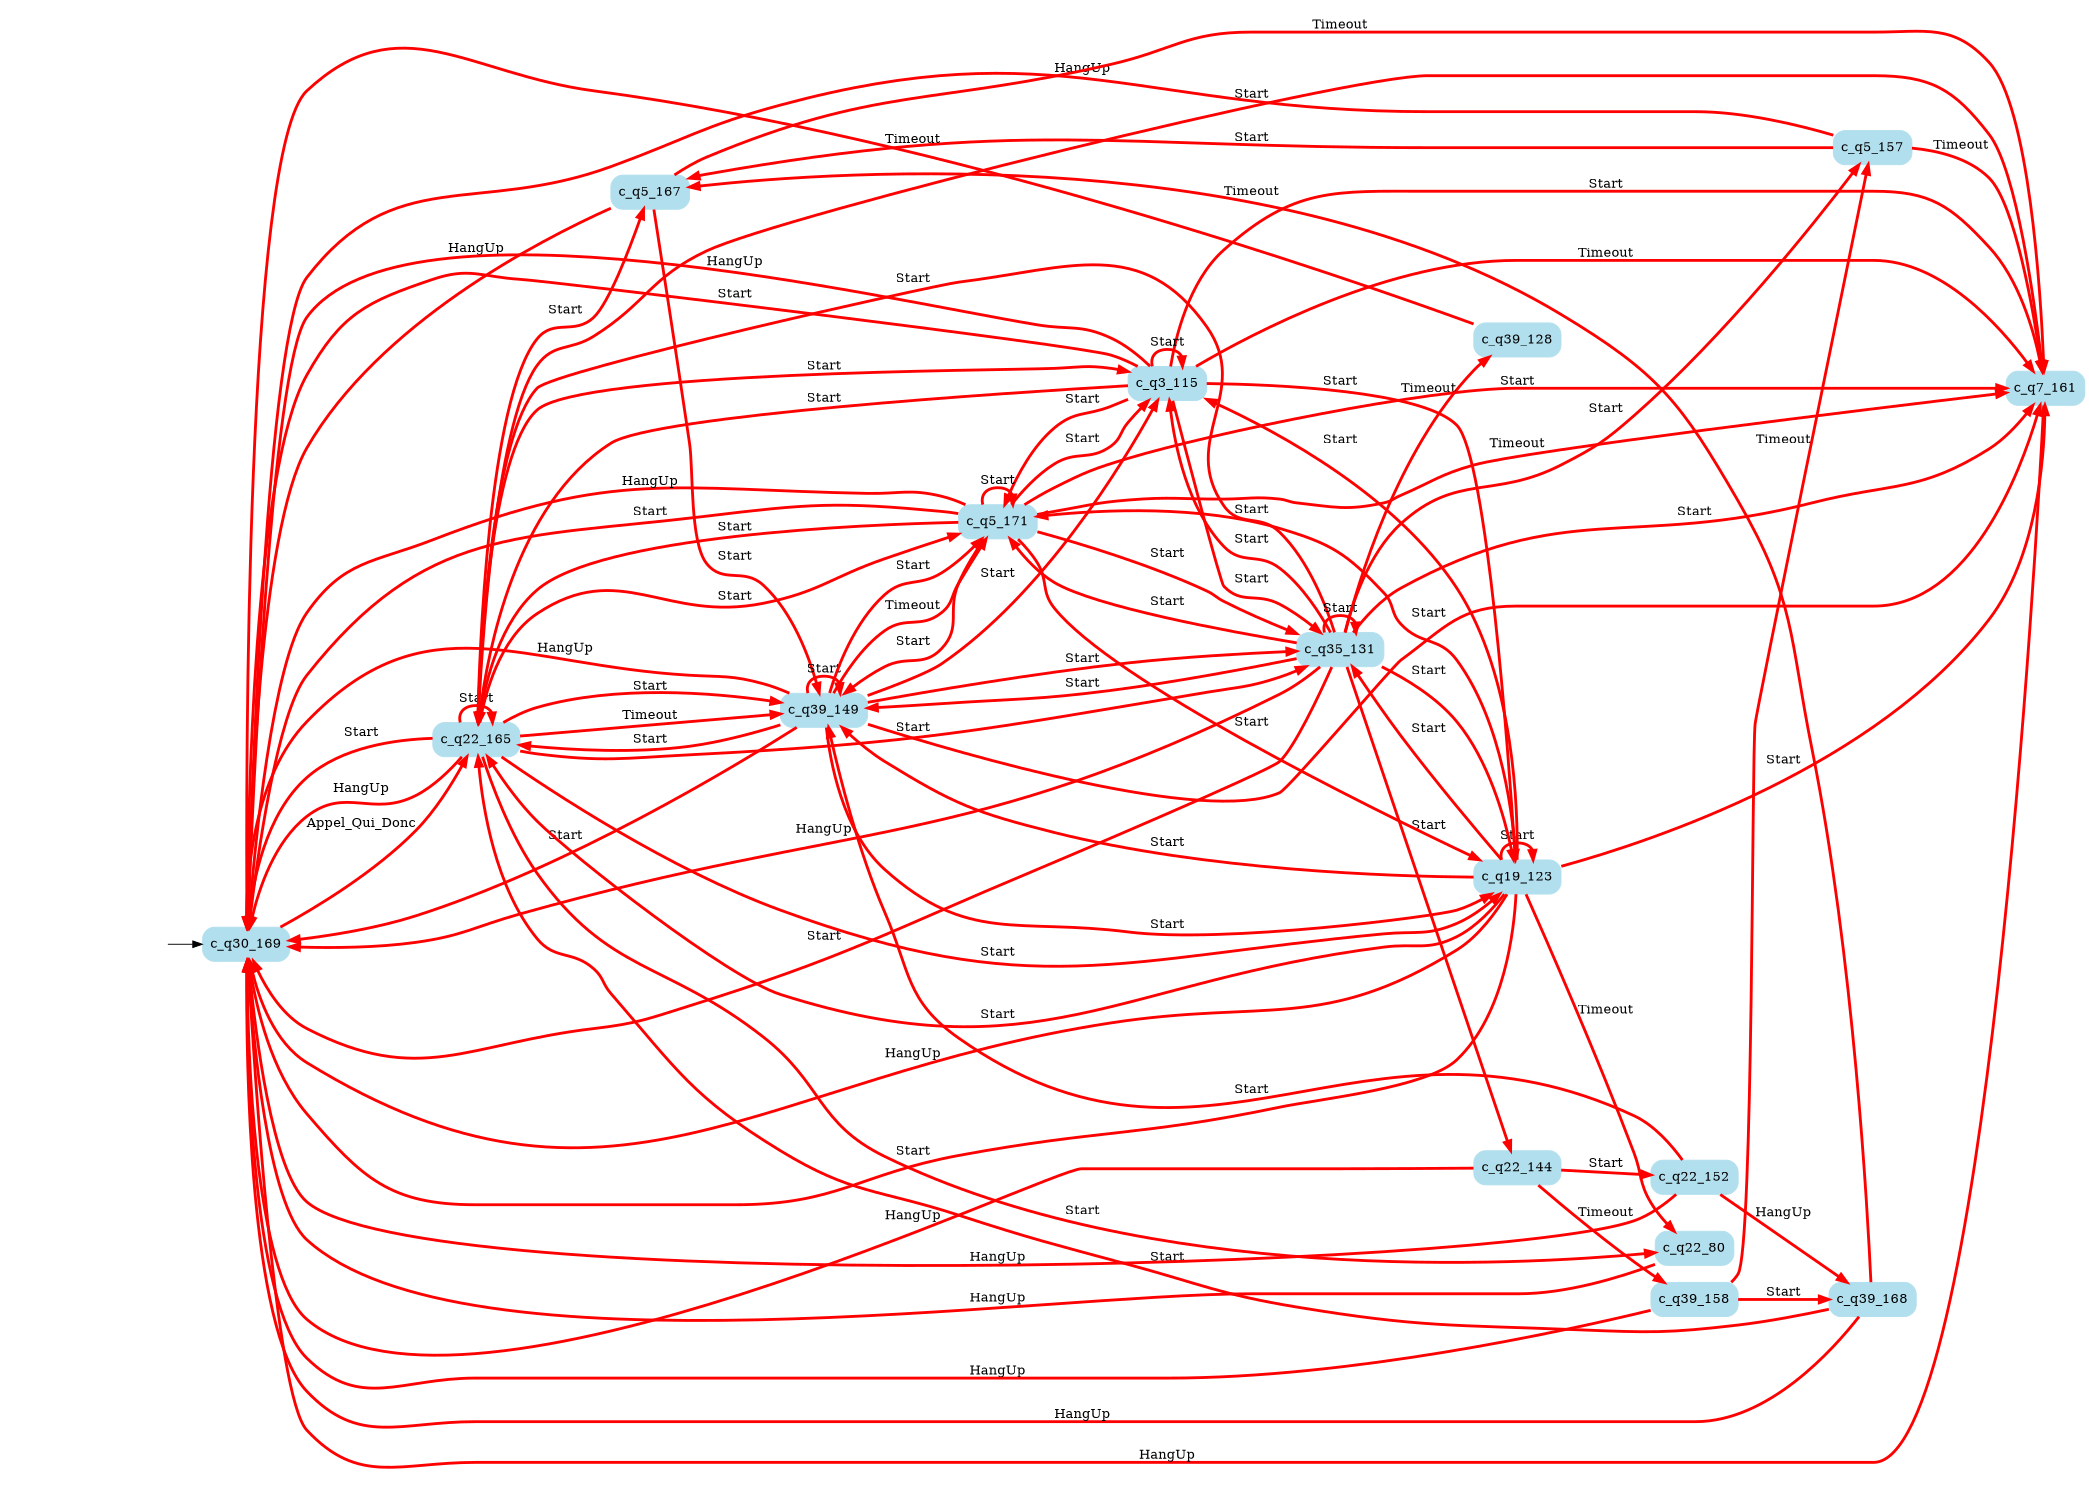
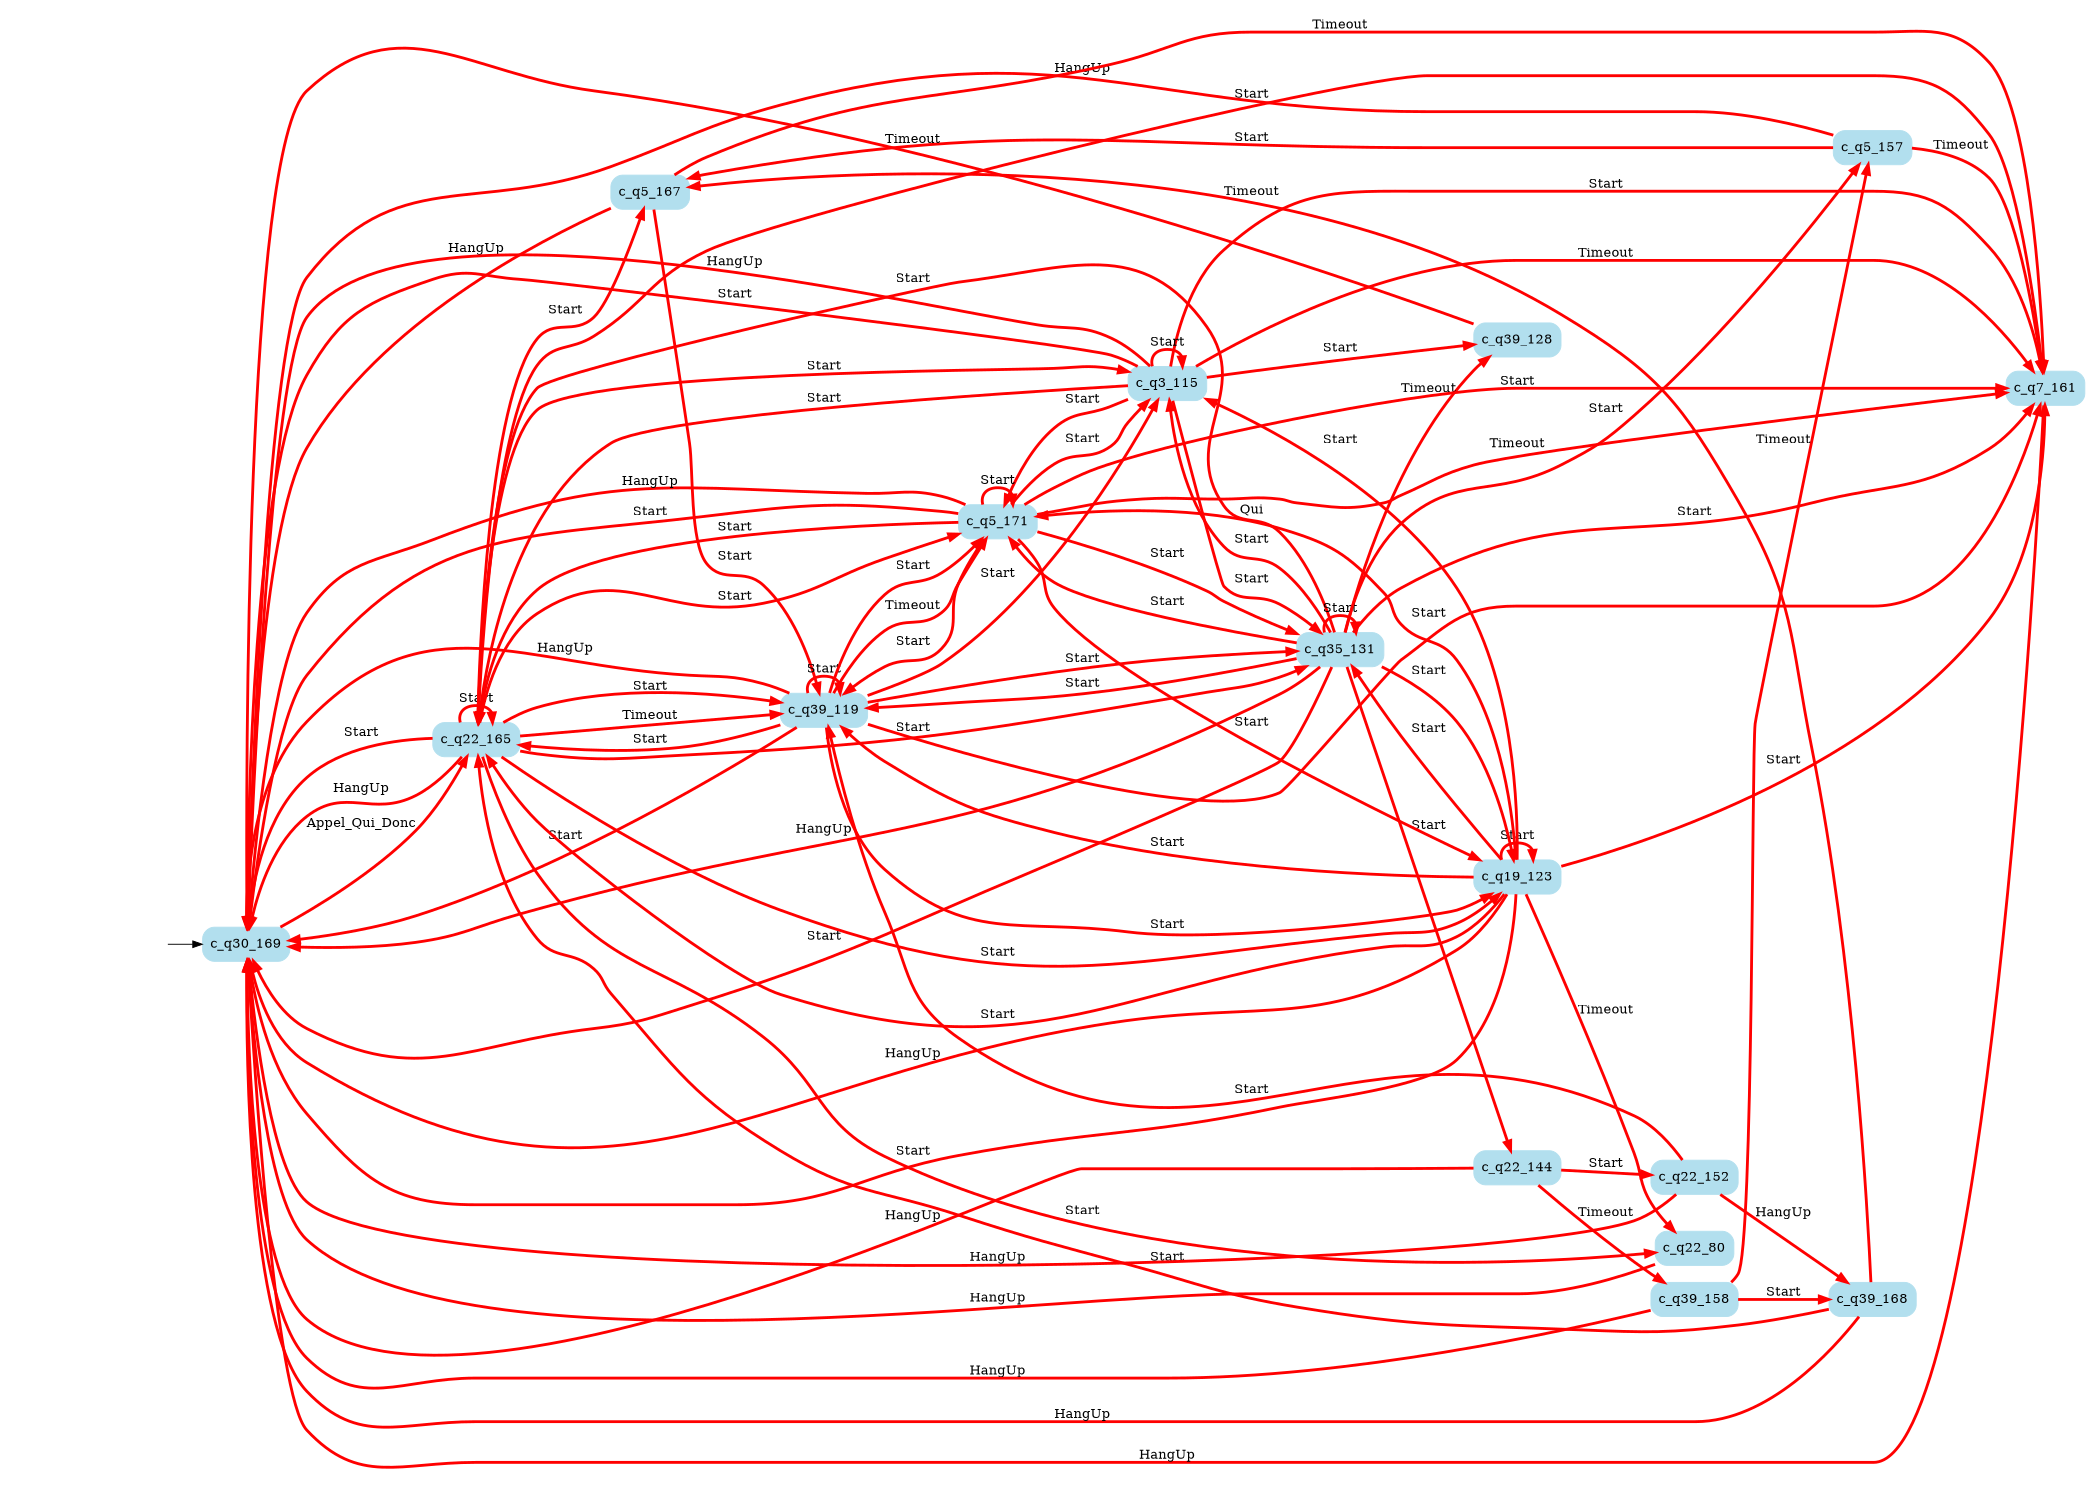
(1480, 508) -> (1335, 361)
(1252, 510) -> (1252, 510)
(824, 710) -> (824, 710)
